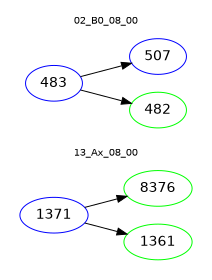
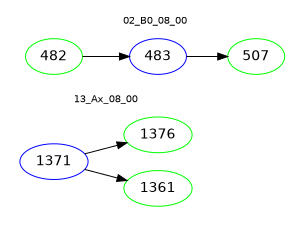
(158, 57) -> (256, 57)
(101, 95) -> (101, 57)
(158, 188) -> (158, 135)
